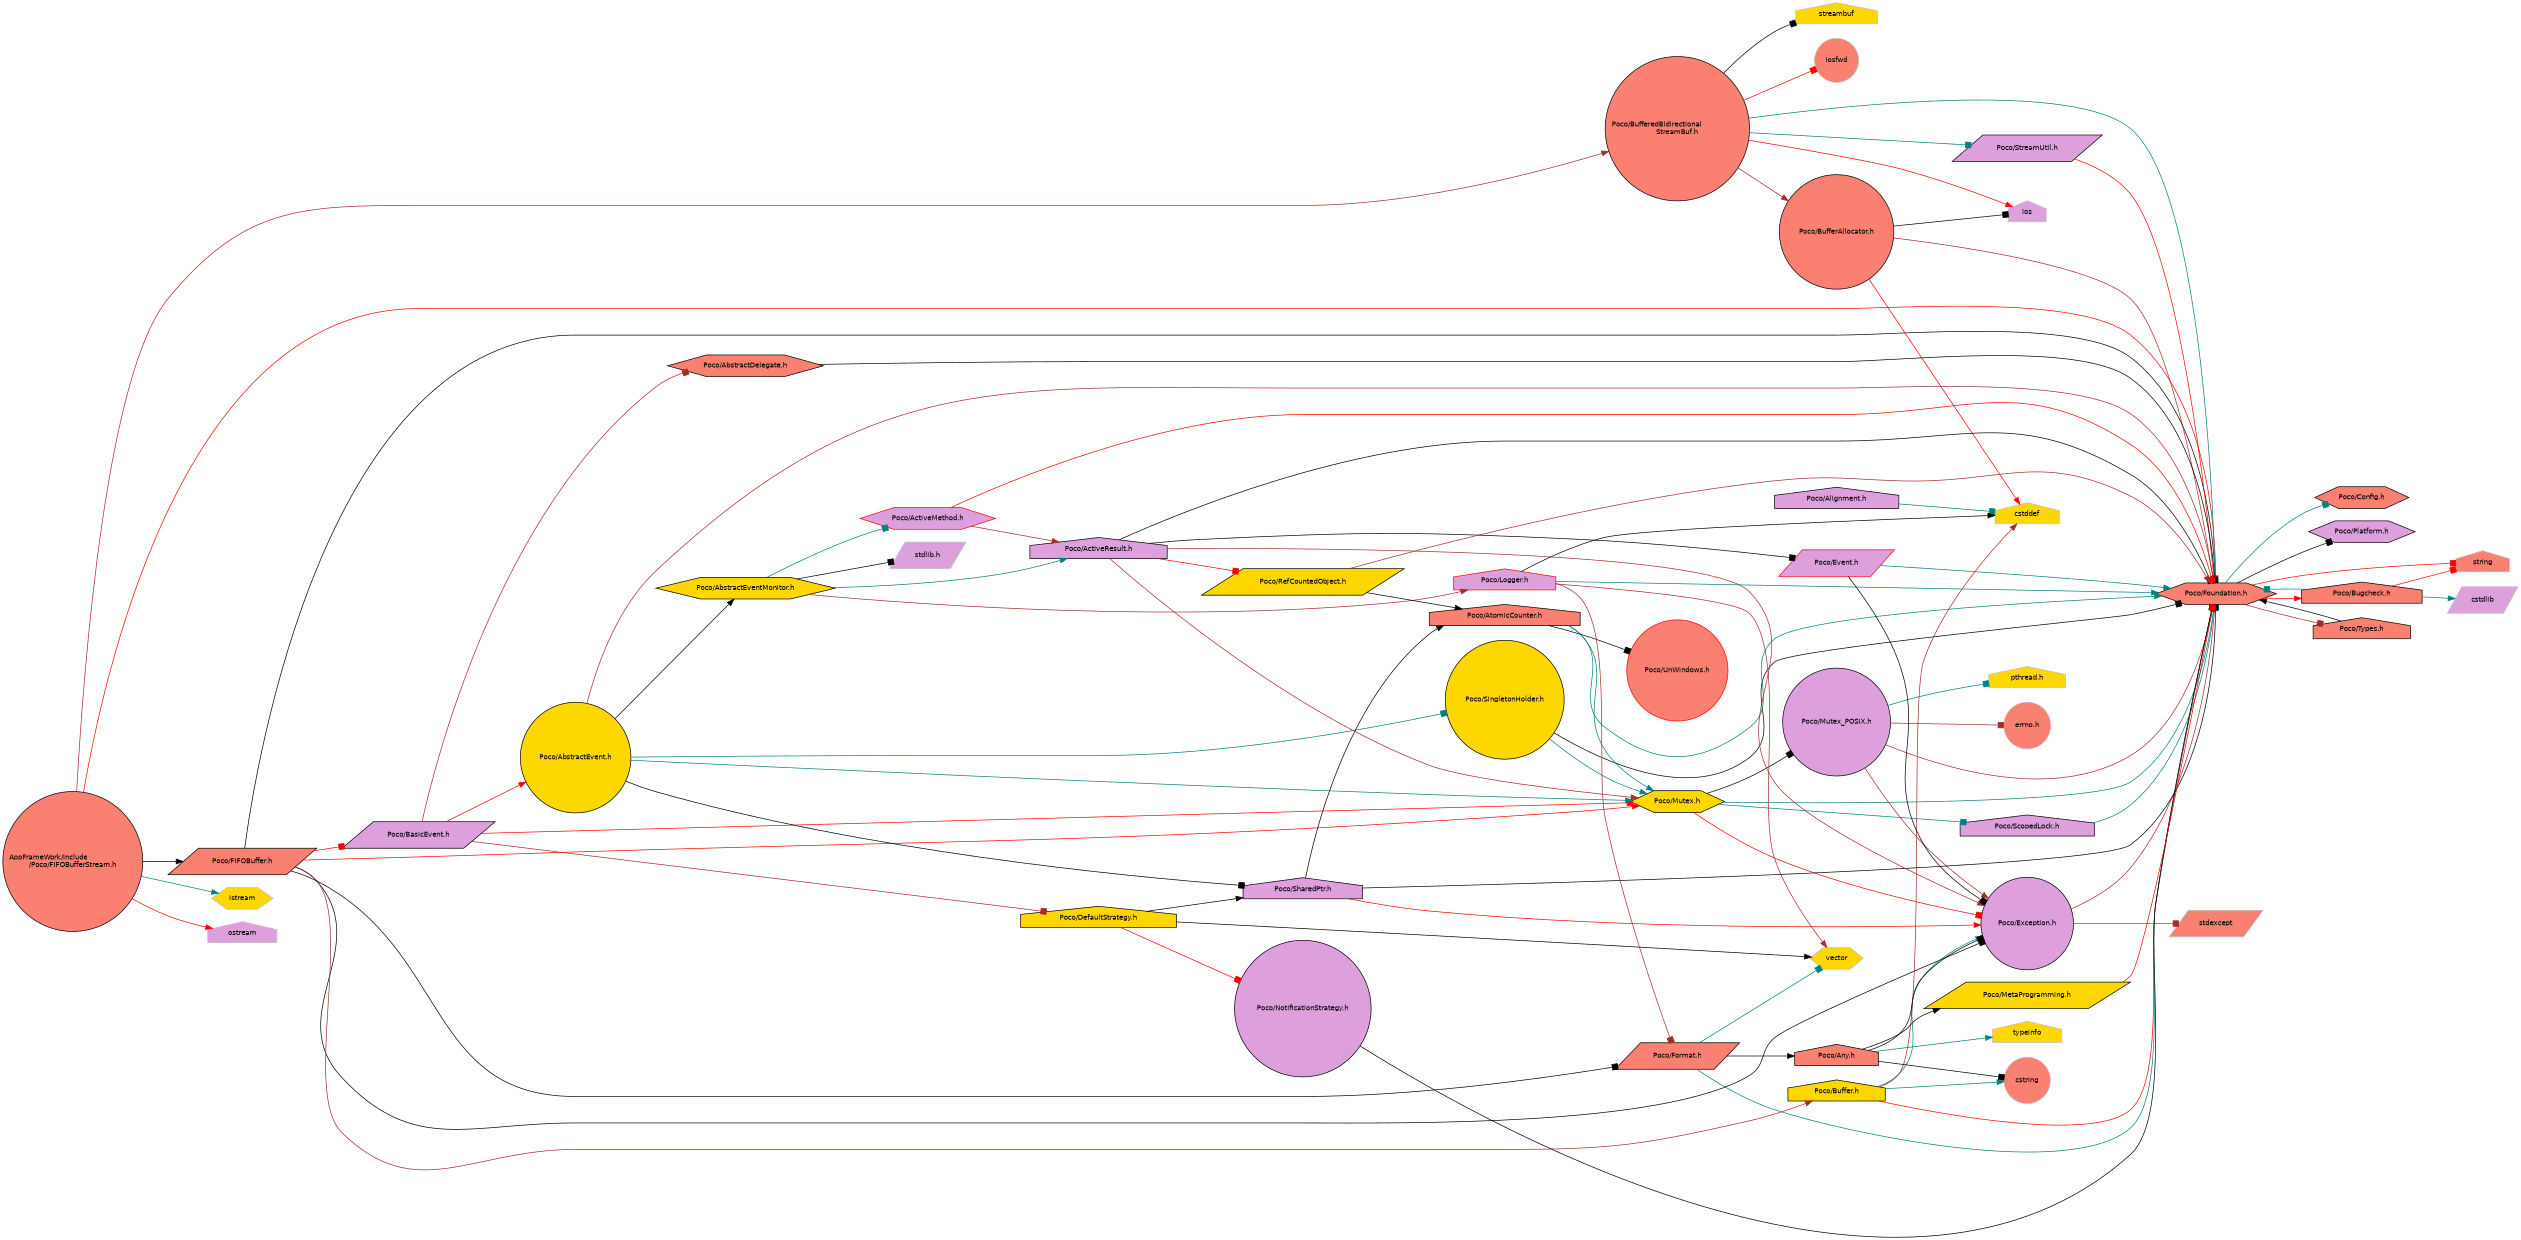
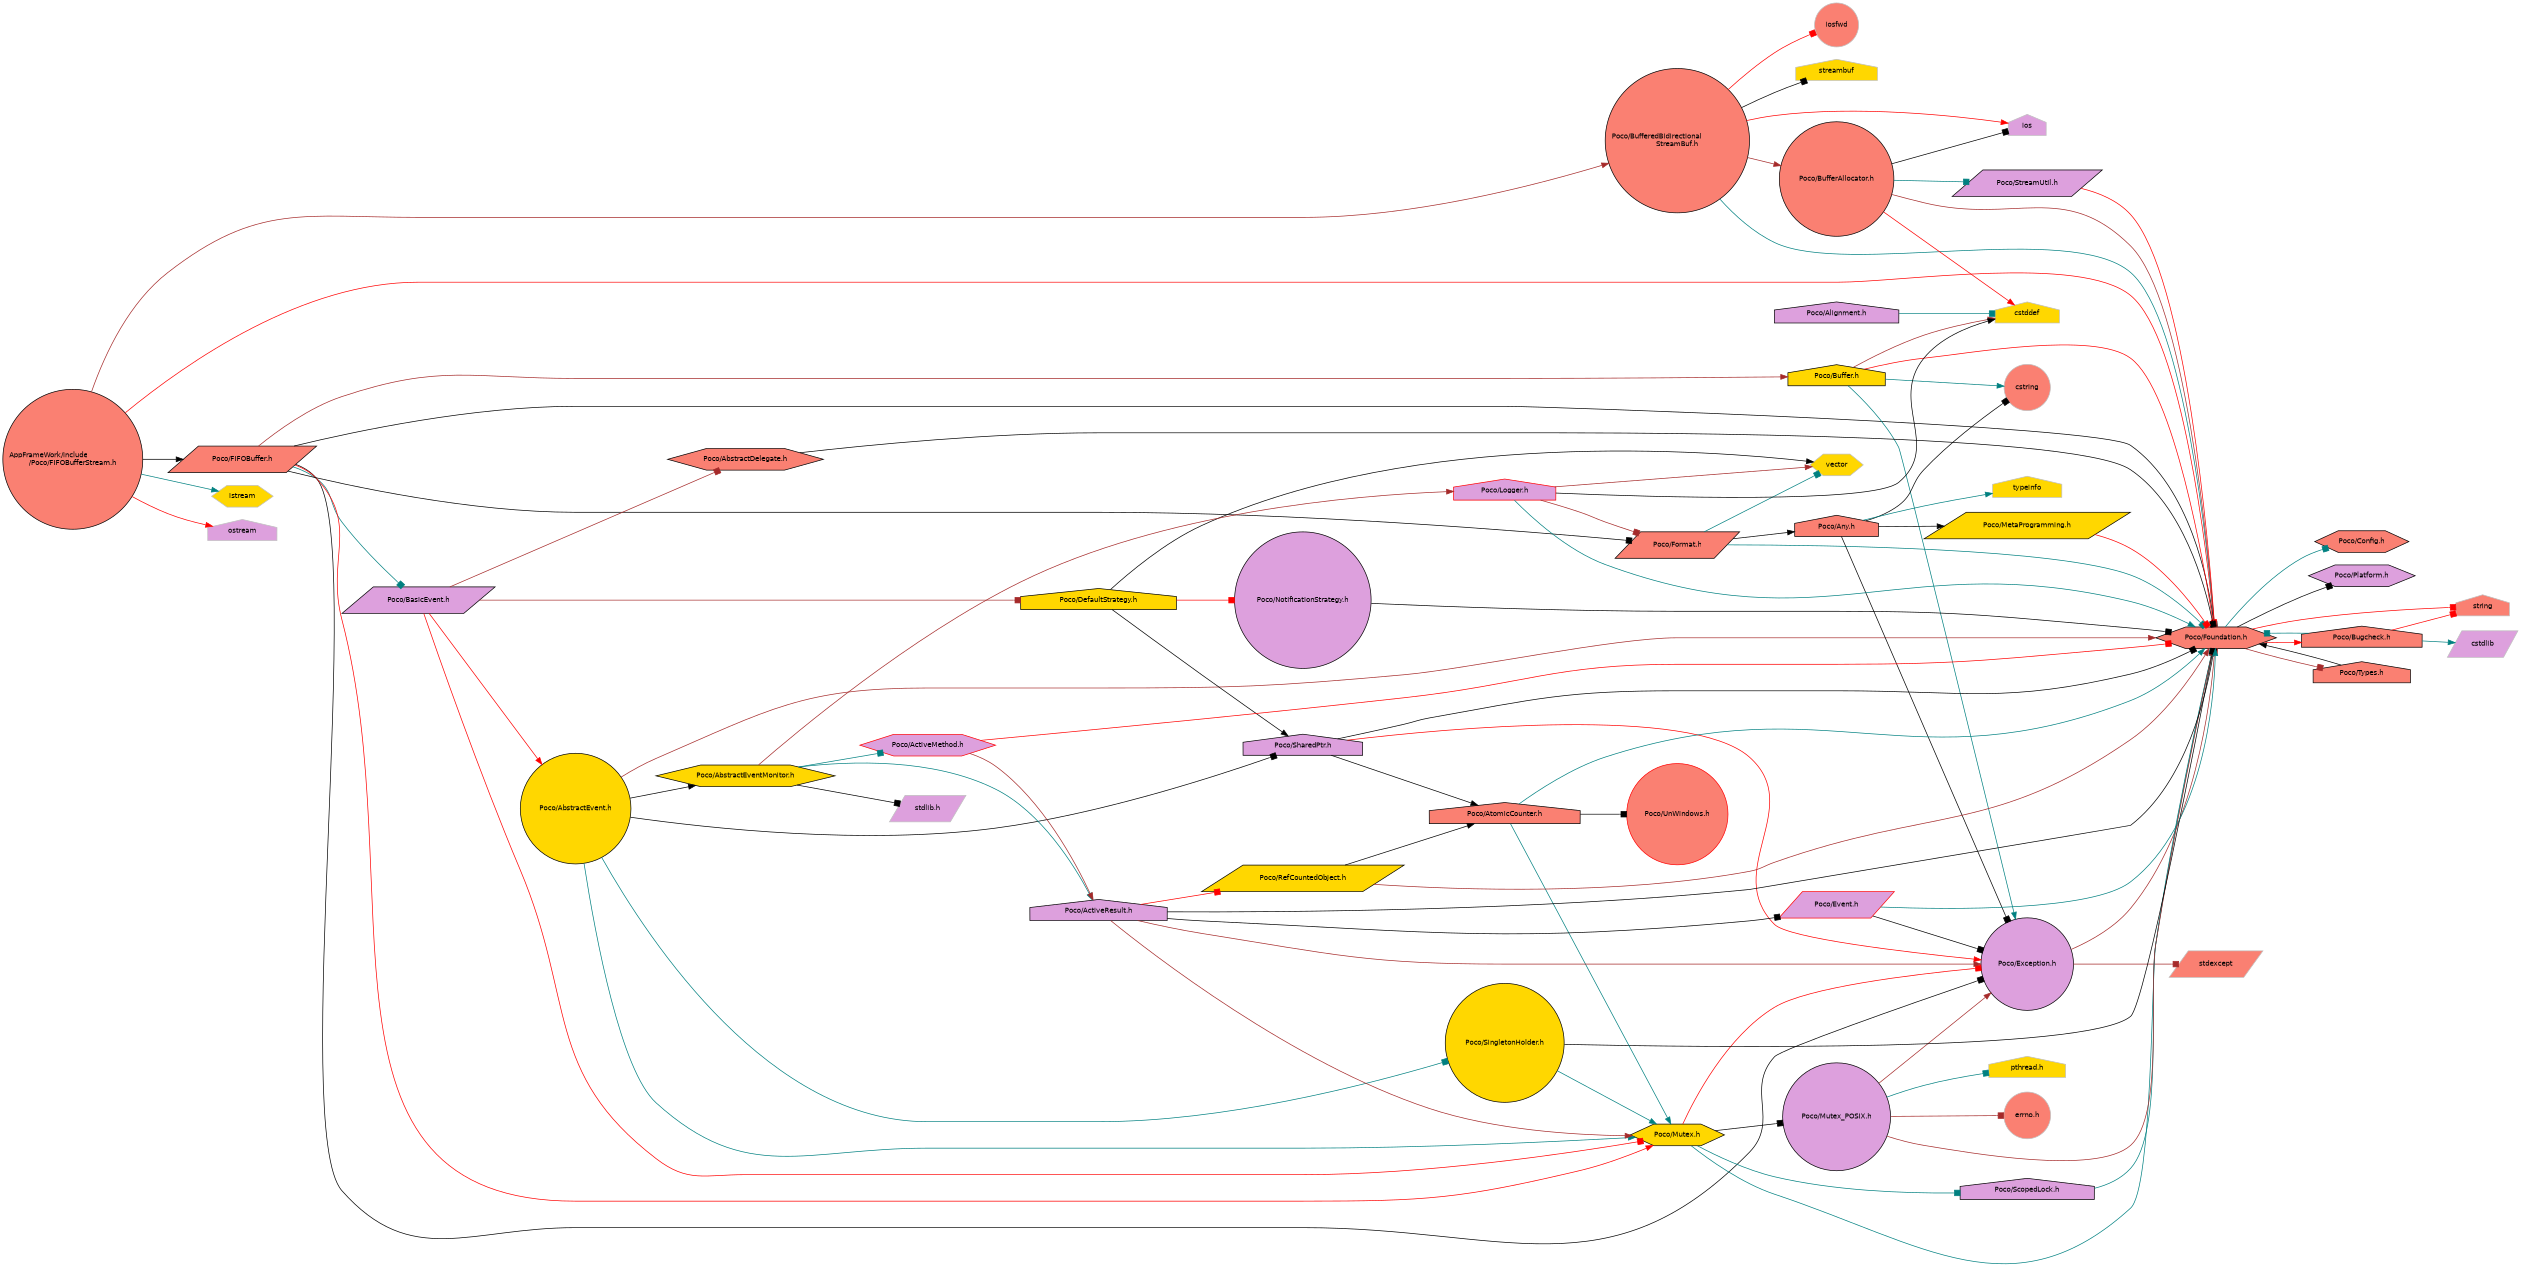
(1857, 139) -> (1928, 181)
(326, 849) -> (343, 524)
